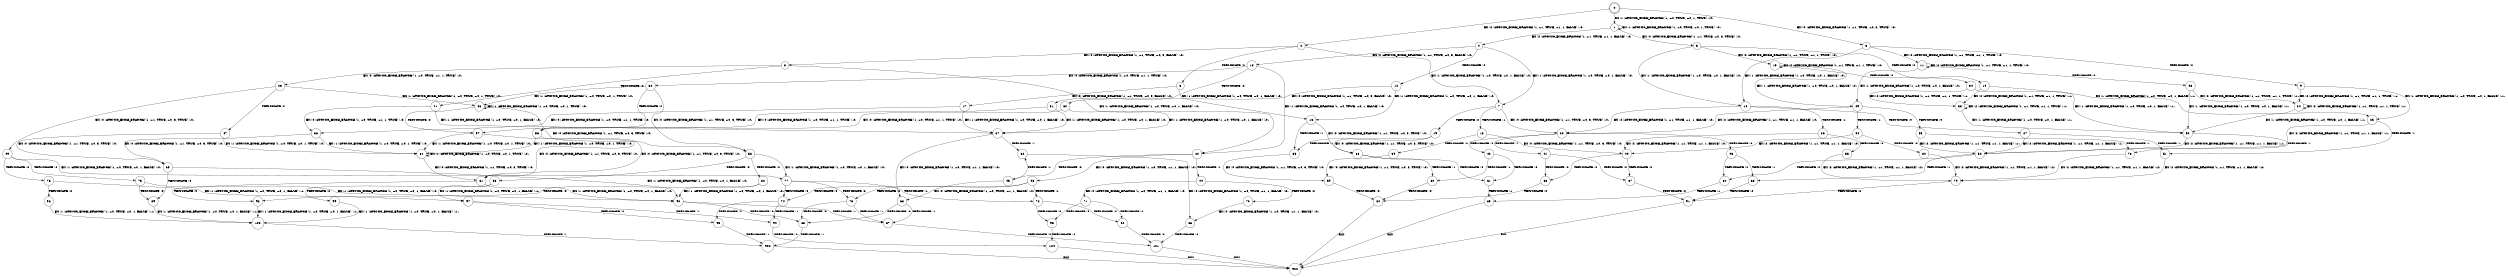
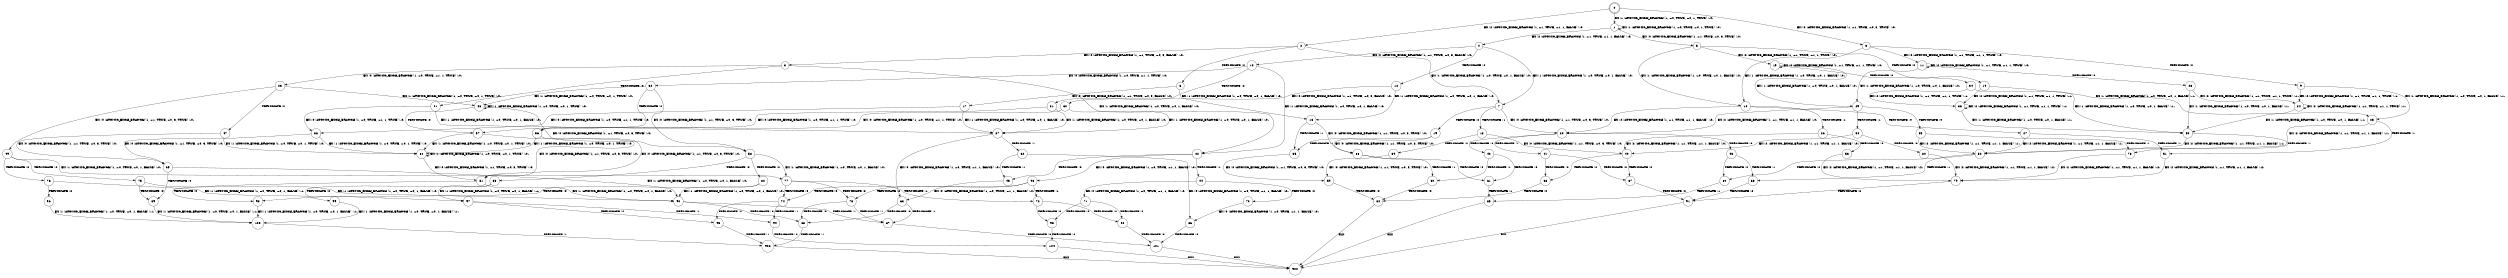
(1025, 173) -> (1003, 161)
